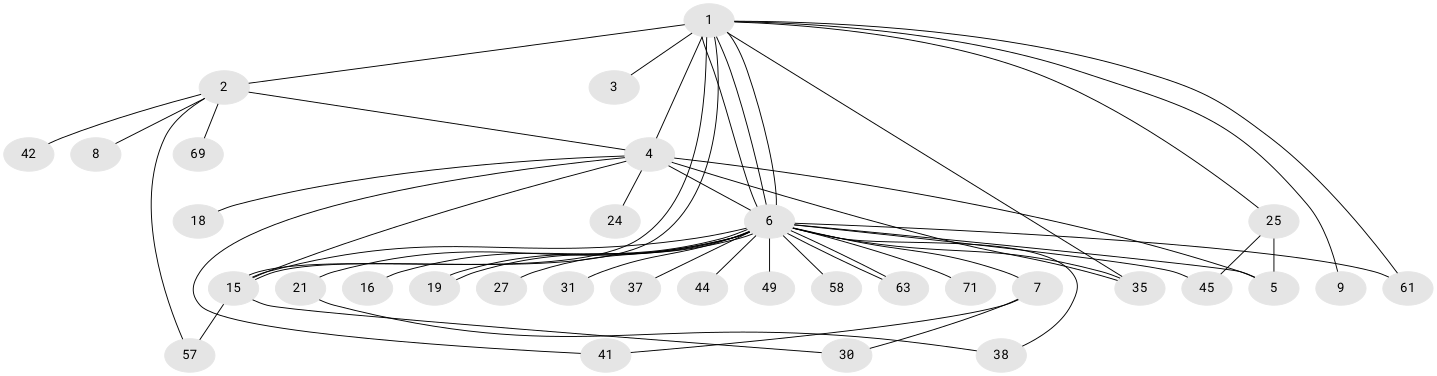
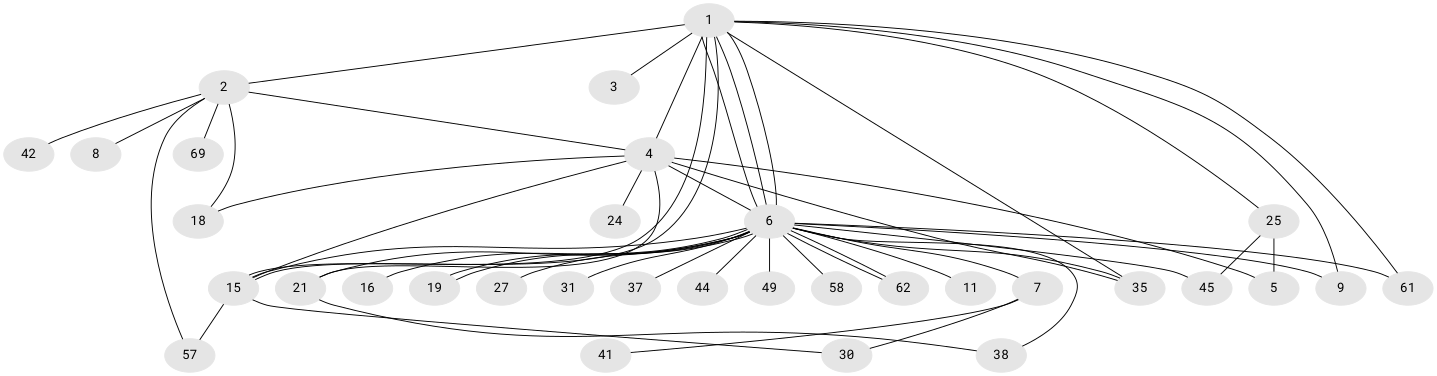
none -> (234, 158)
(1129, 258) -> (1060, 240)
(209, 264) -> (521, 267)
(904, 288) -> (904, 288)
(971, 288) -> (971, 288)
